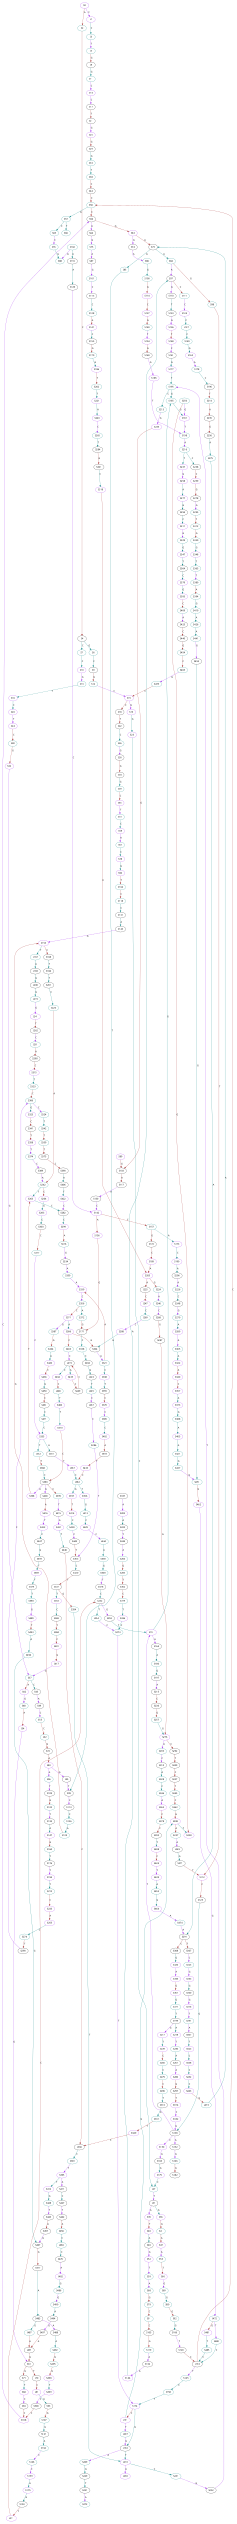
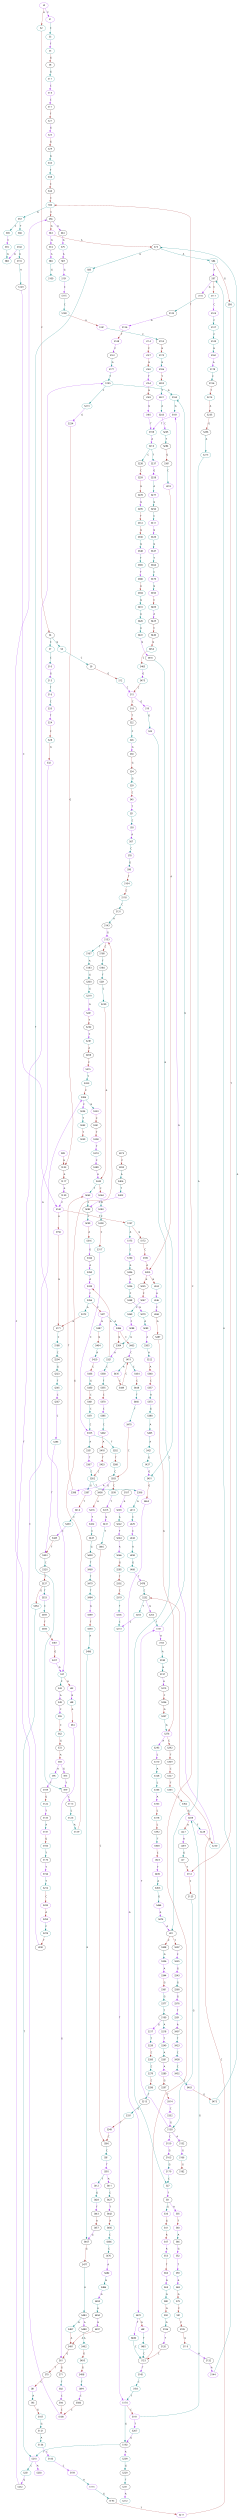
(147, 286) -> none
(176, 1117) -> (208, 1838)
(44, 1149) -> none
